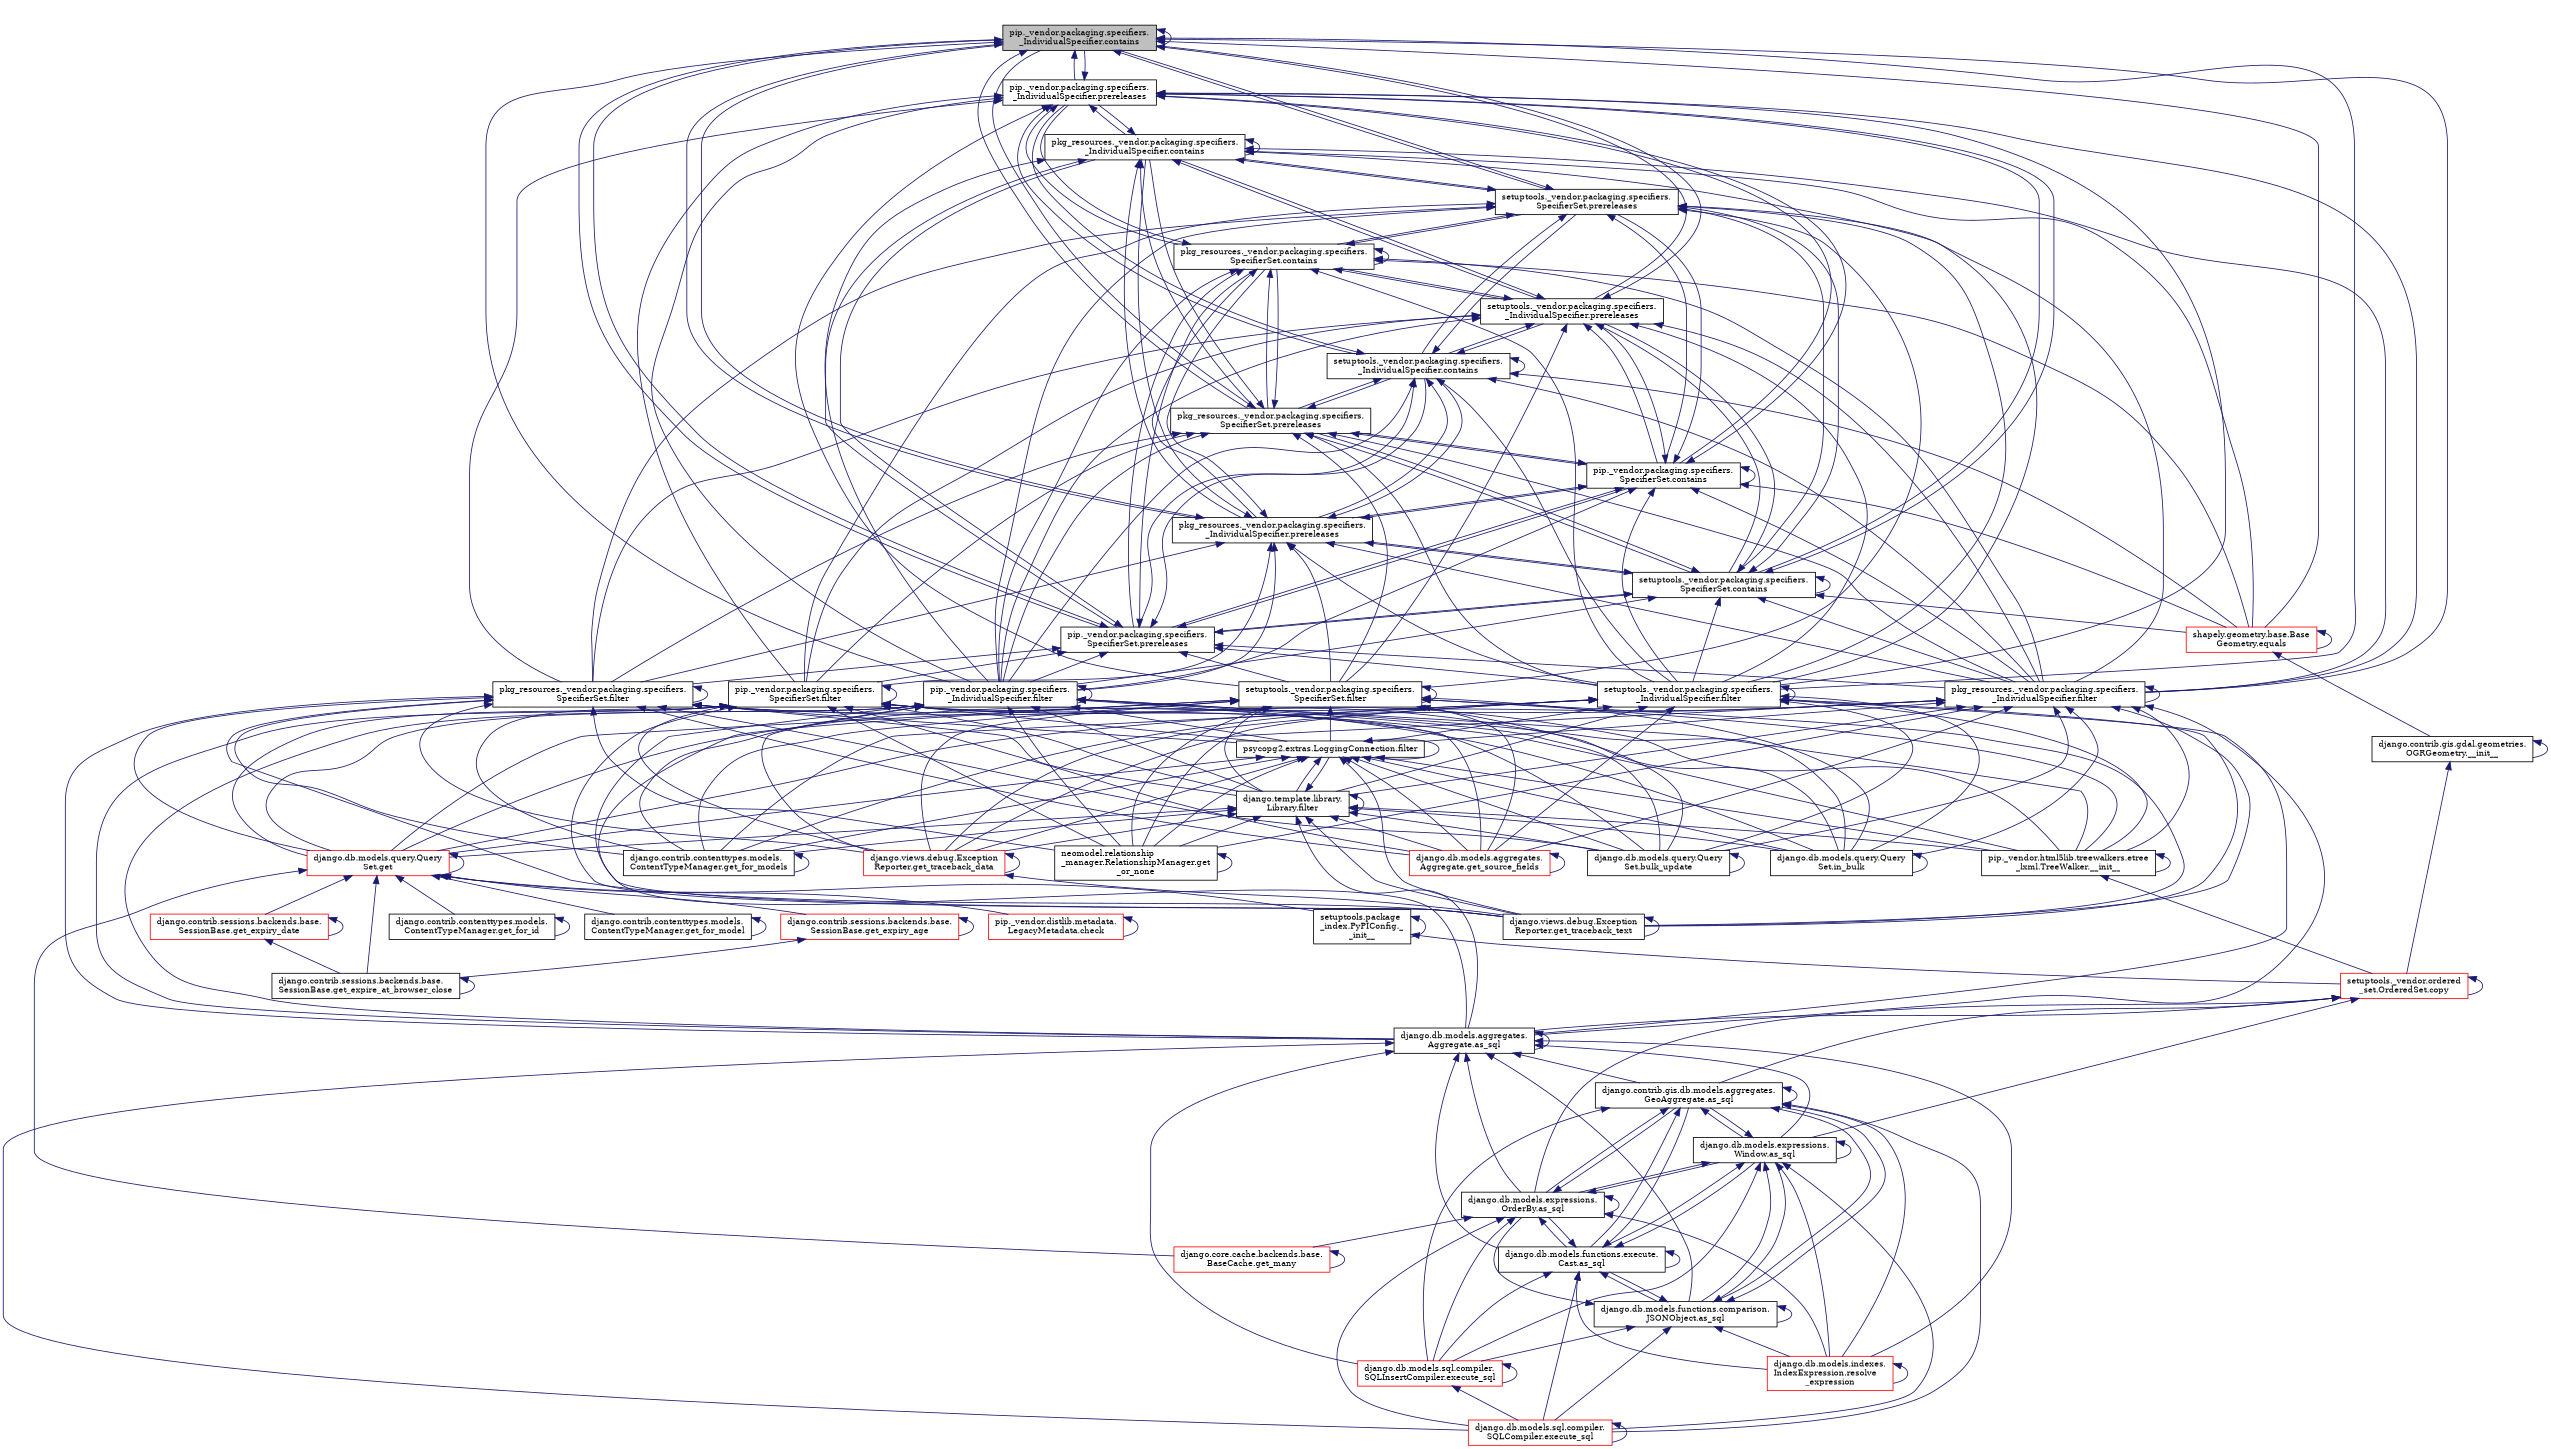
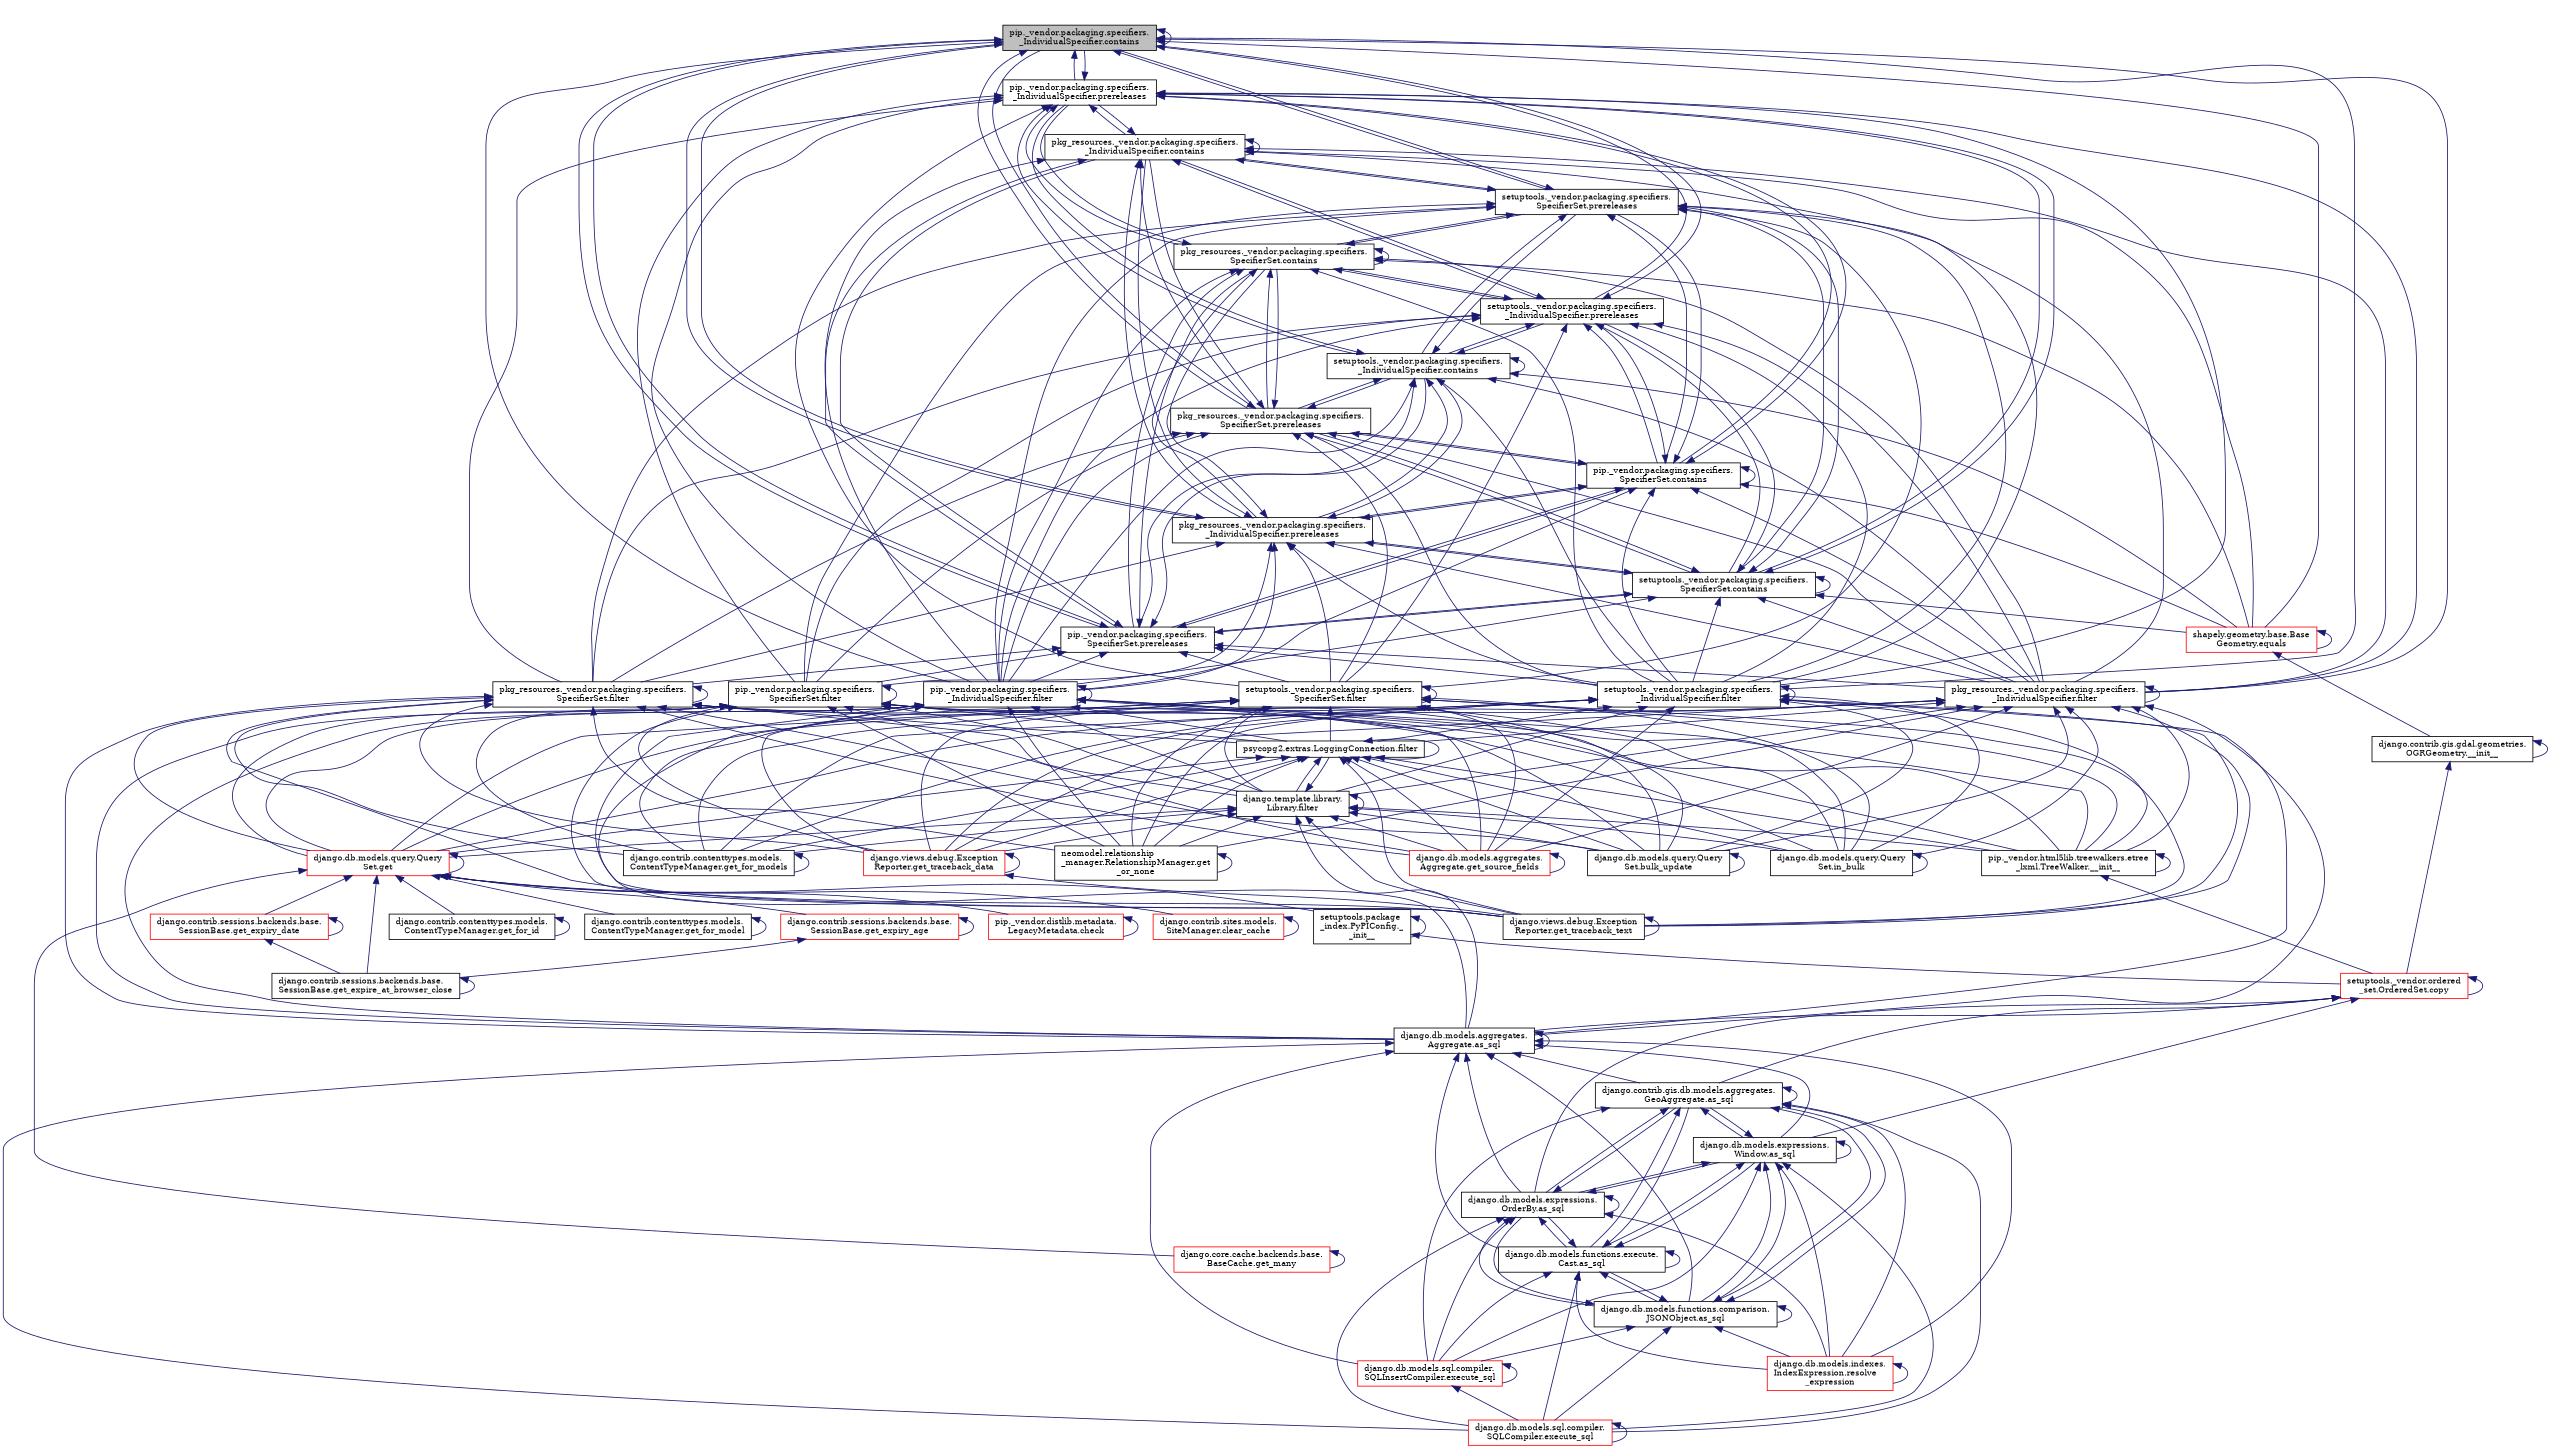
none -> (1218, 927)
(1388, 1233) -> (1508, 1287)
